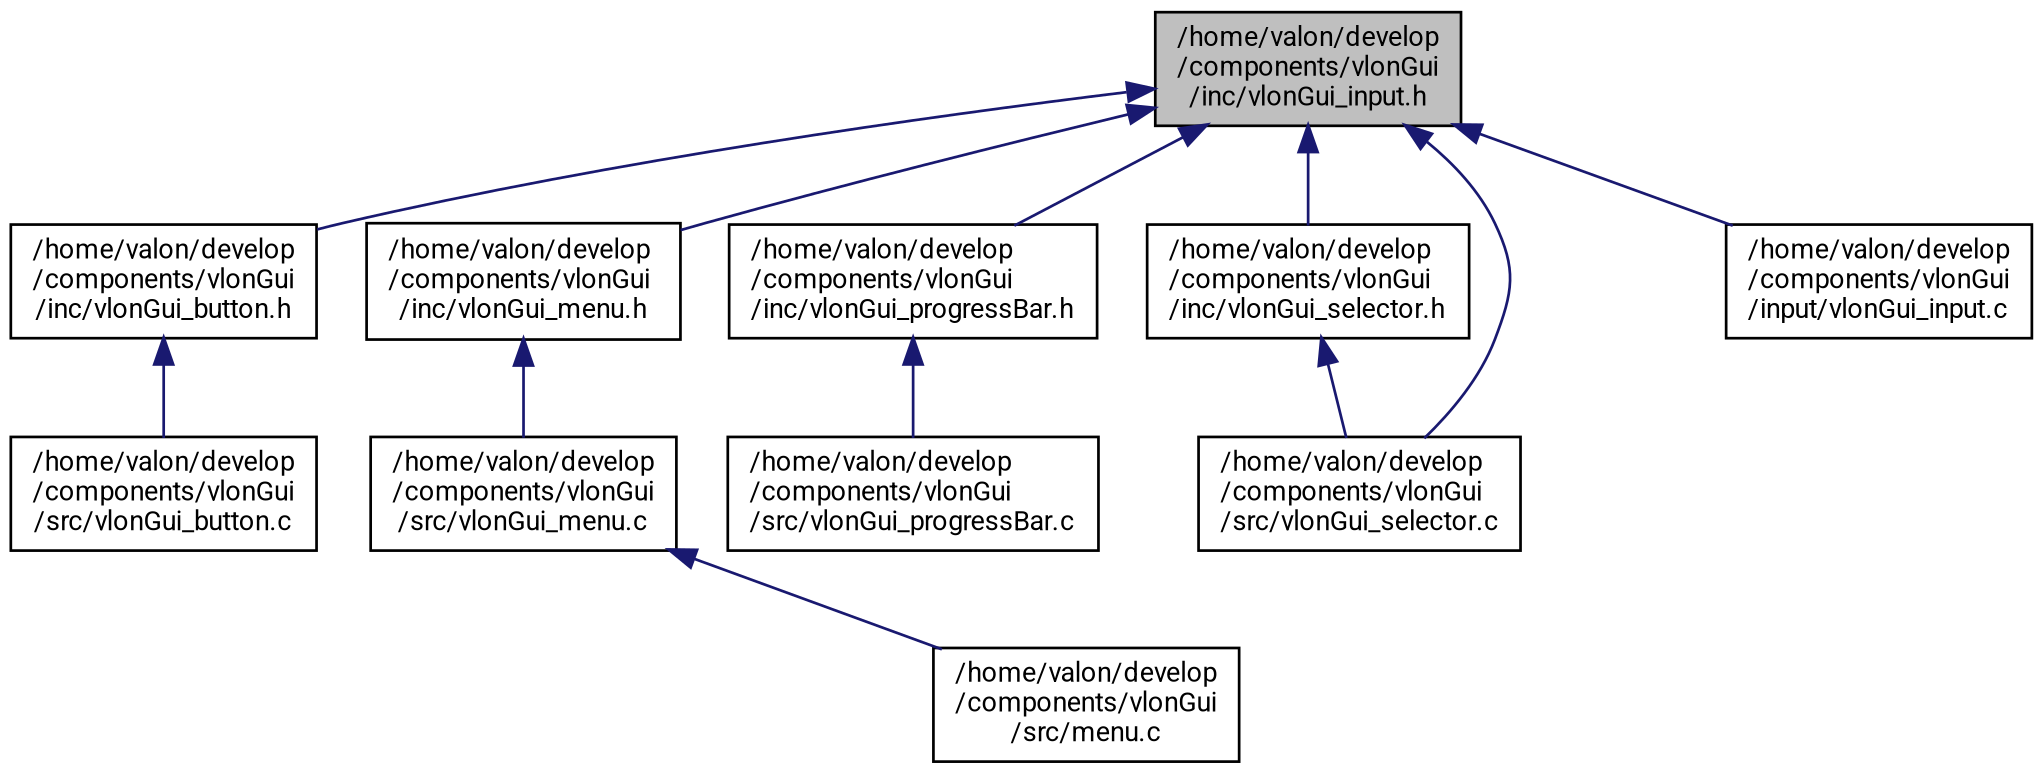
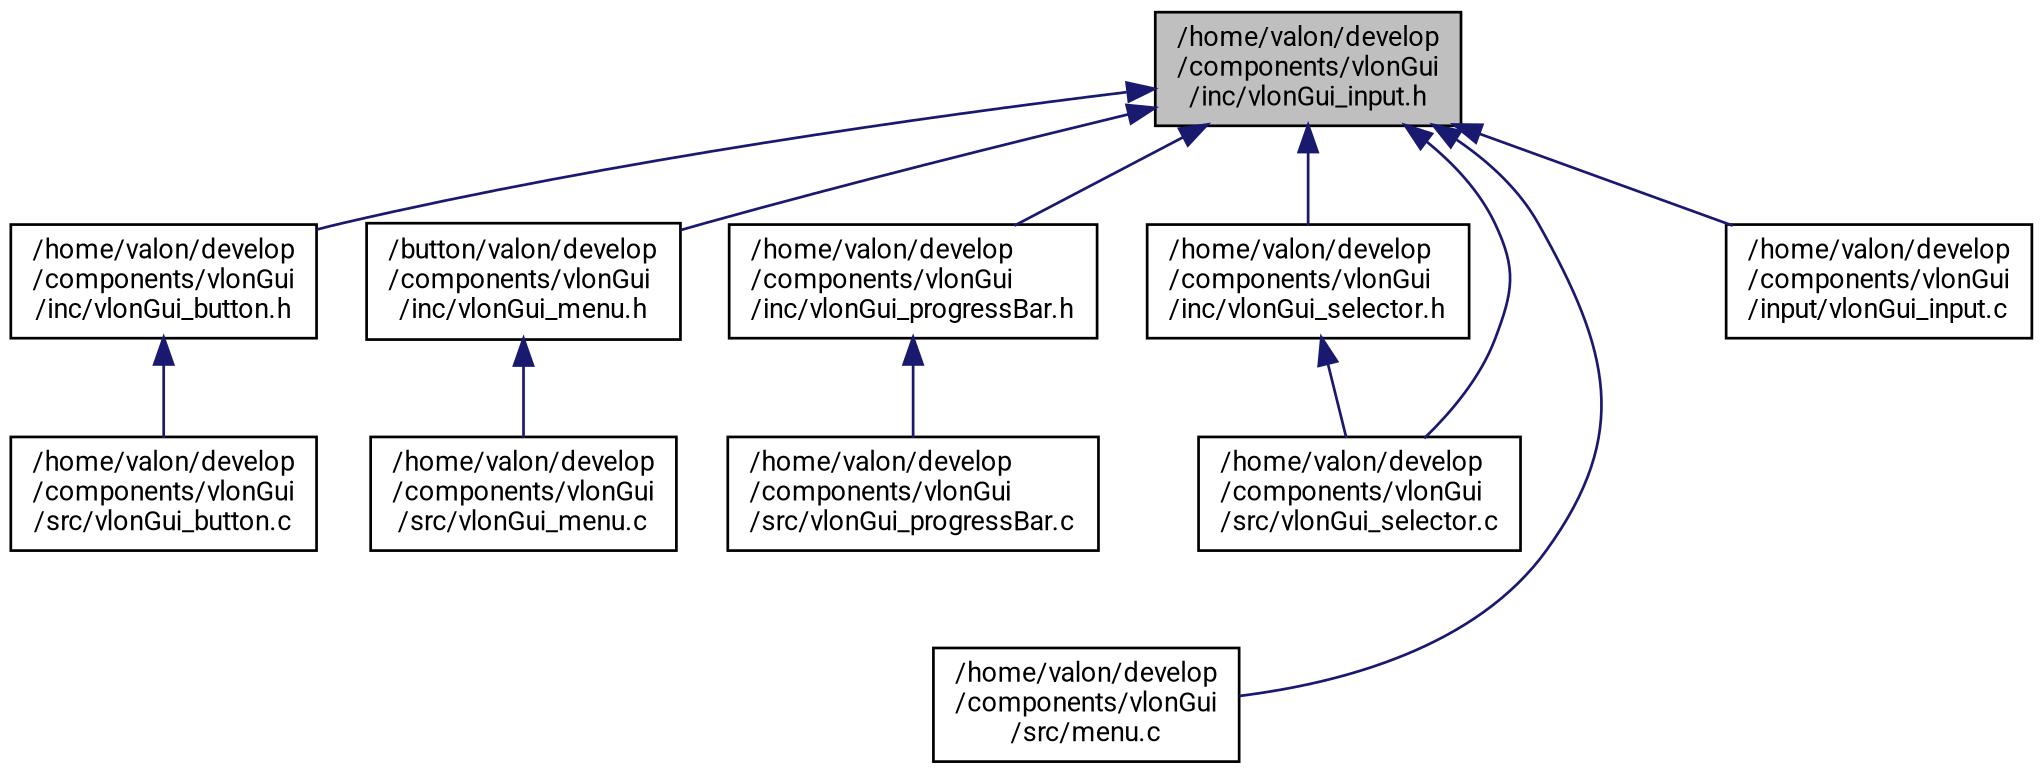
(524, 281) -> (524, 281)
(818, 604) -> (1577, 499)
